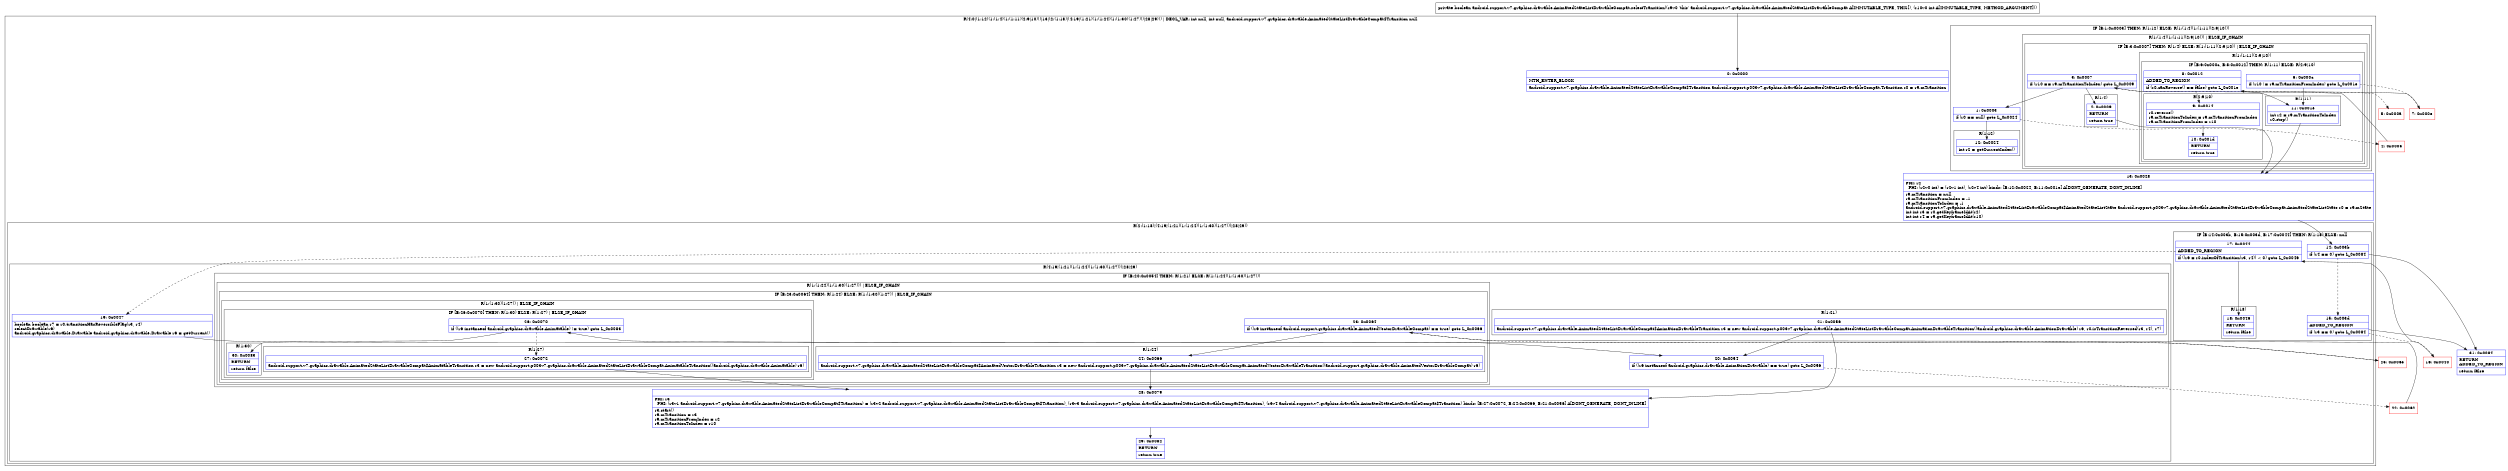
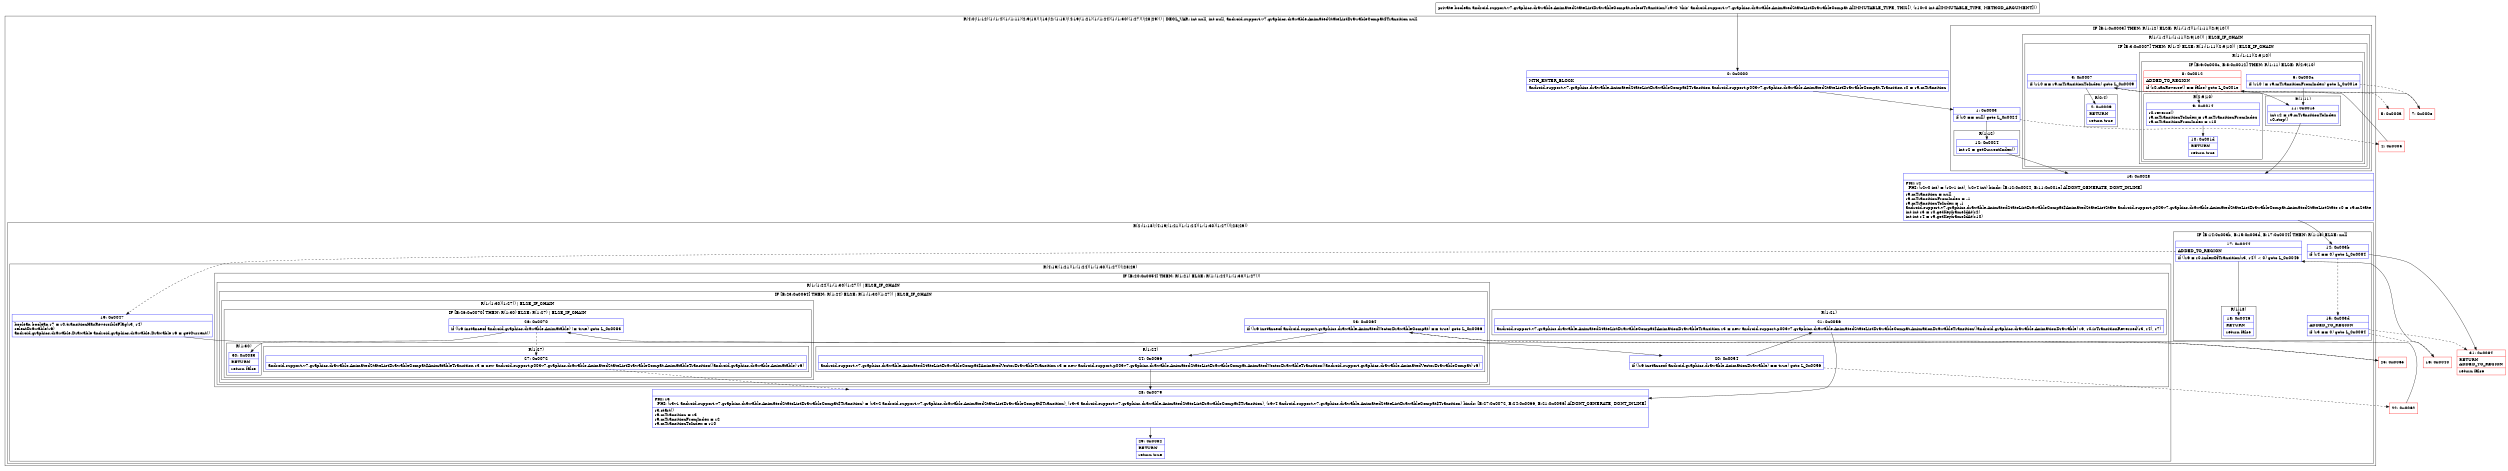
(2192, 81) -> (2192, 81)
(2036, 97) -> (1882, 100)
(2101, 98) -> (2101, 98)
(2212, 127) -> (2036, 163)
(2417, 336) -> (2417, 336)
(1774, 345) -> (1778, 345)
(2481, 362) -> (2481, 362)
(678, 376) -> (678, 376)
